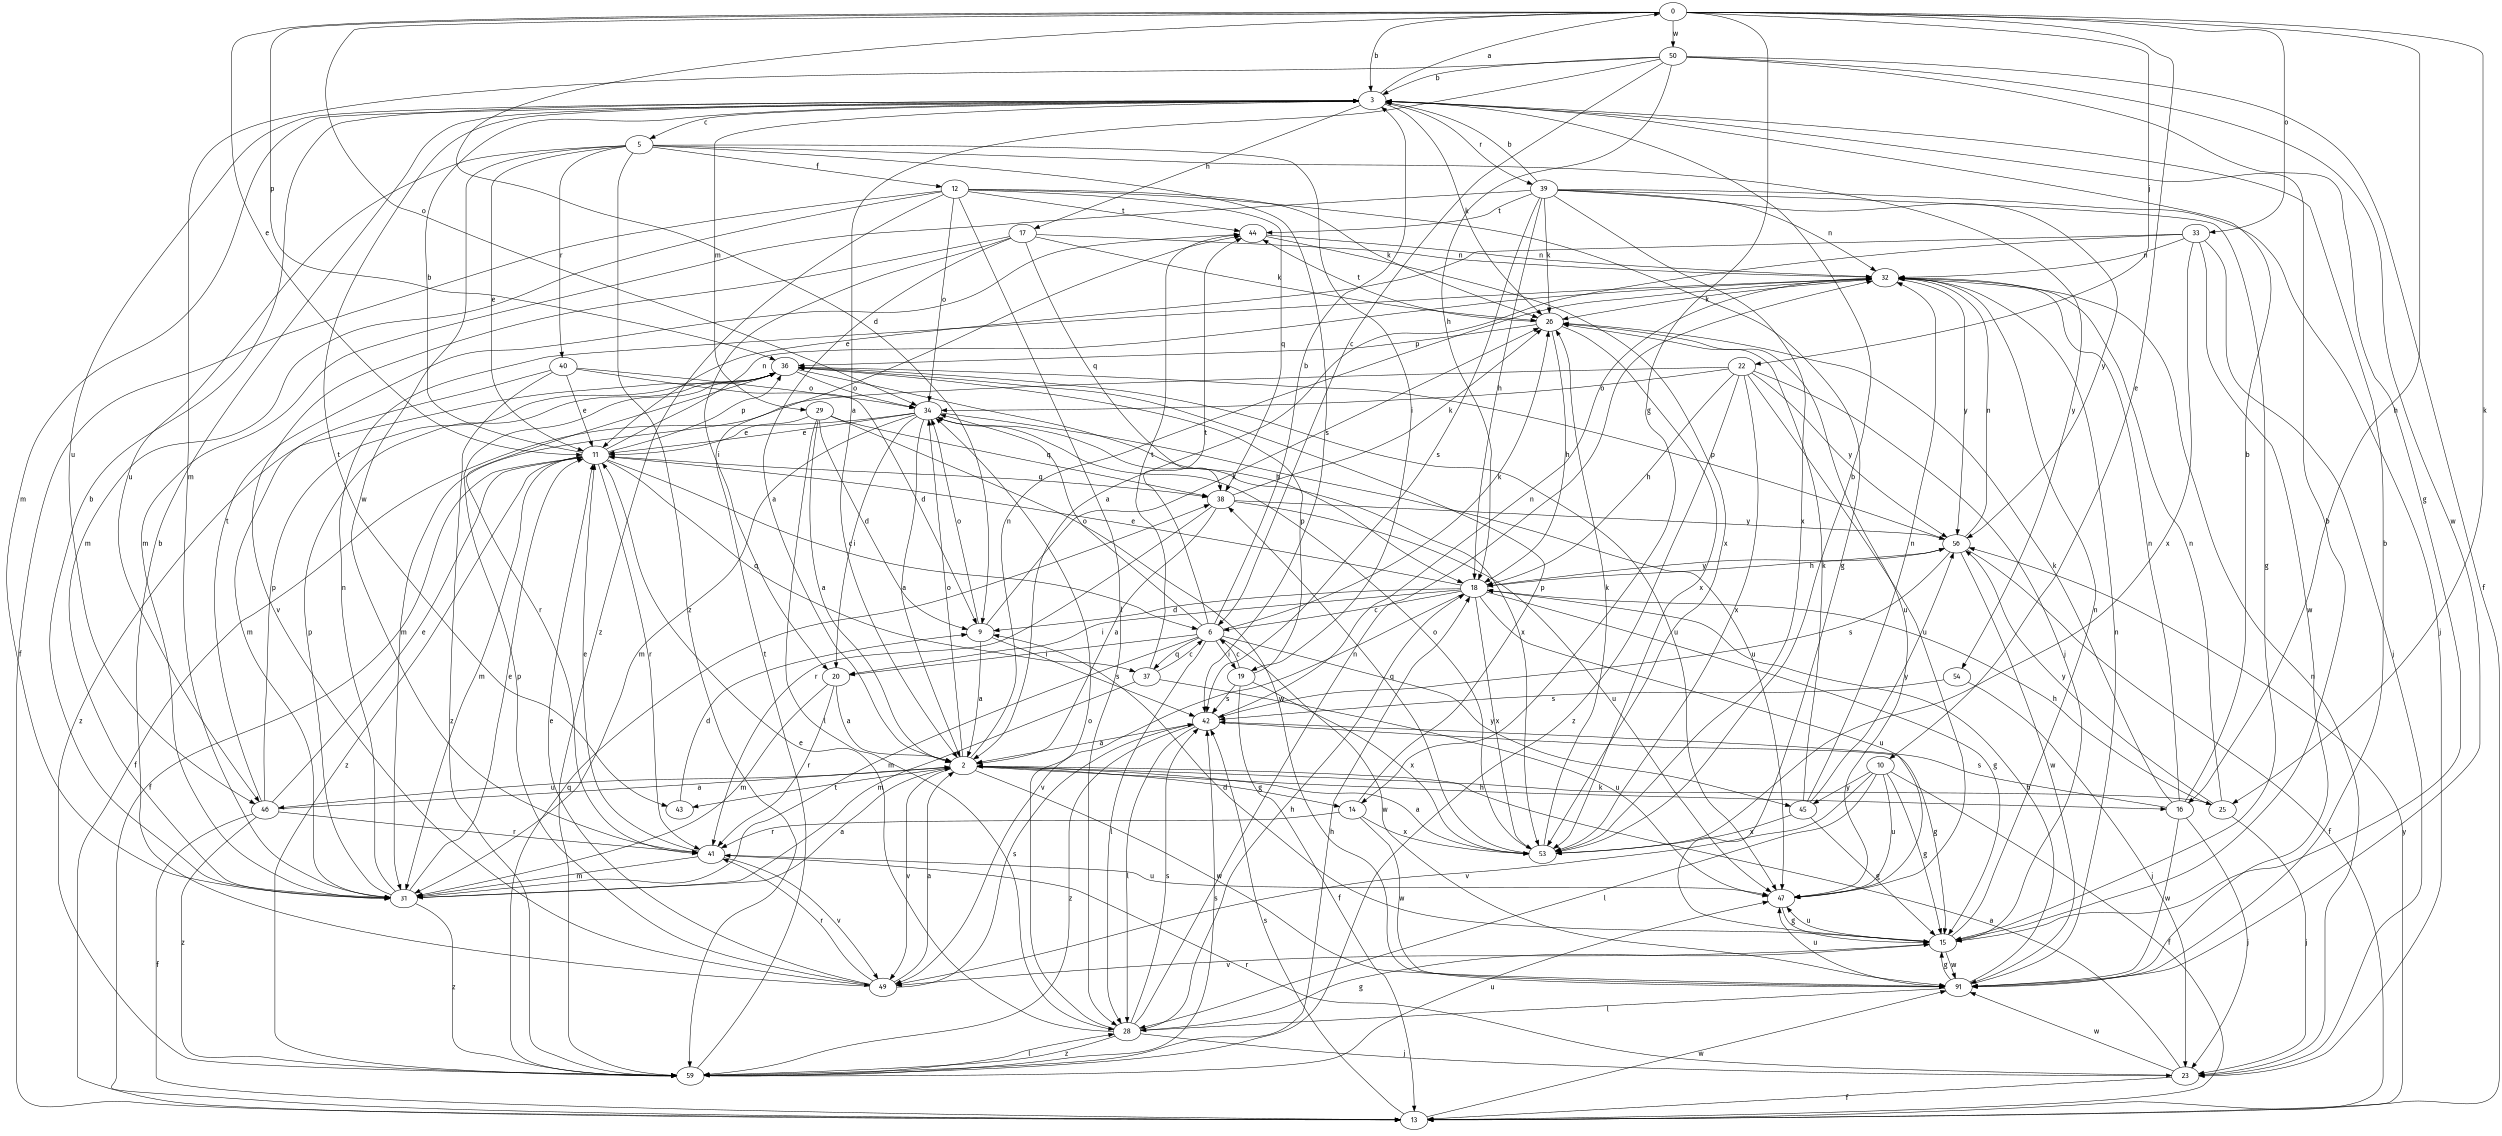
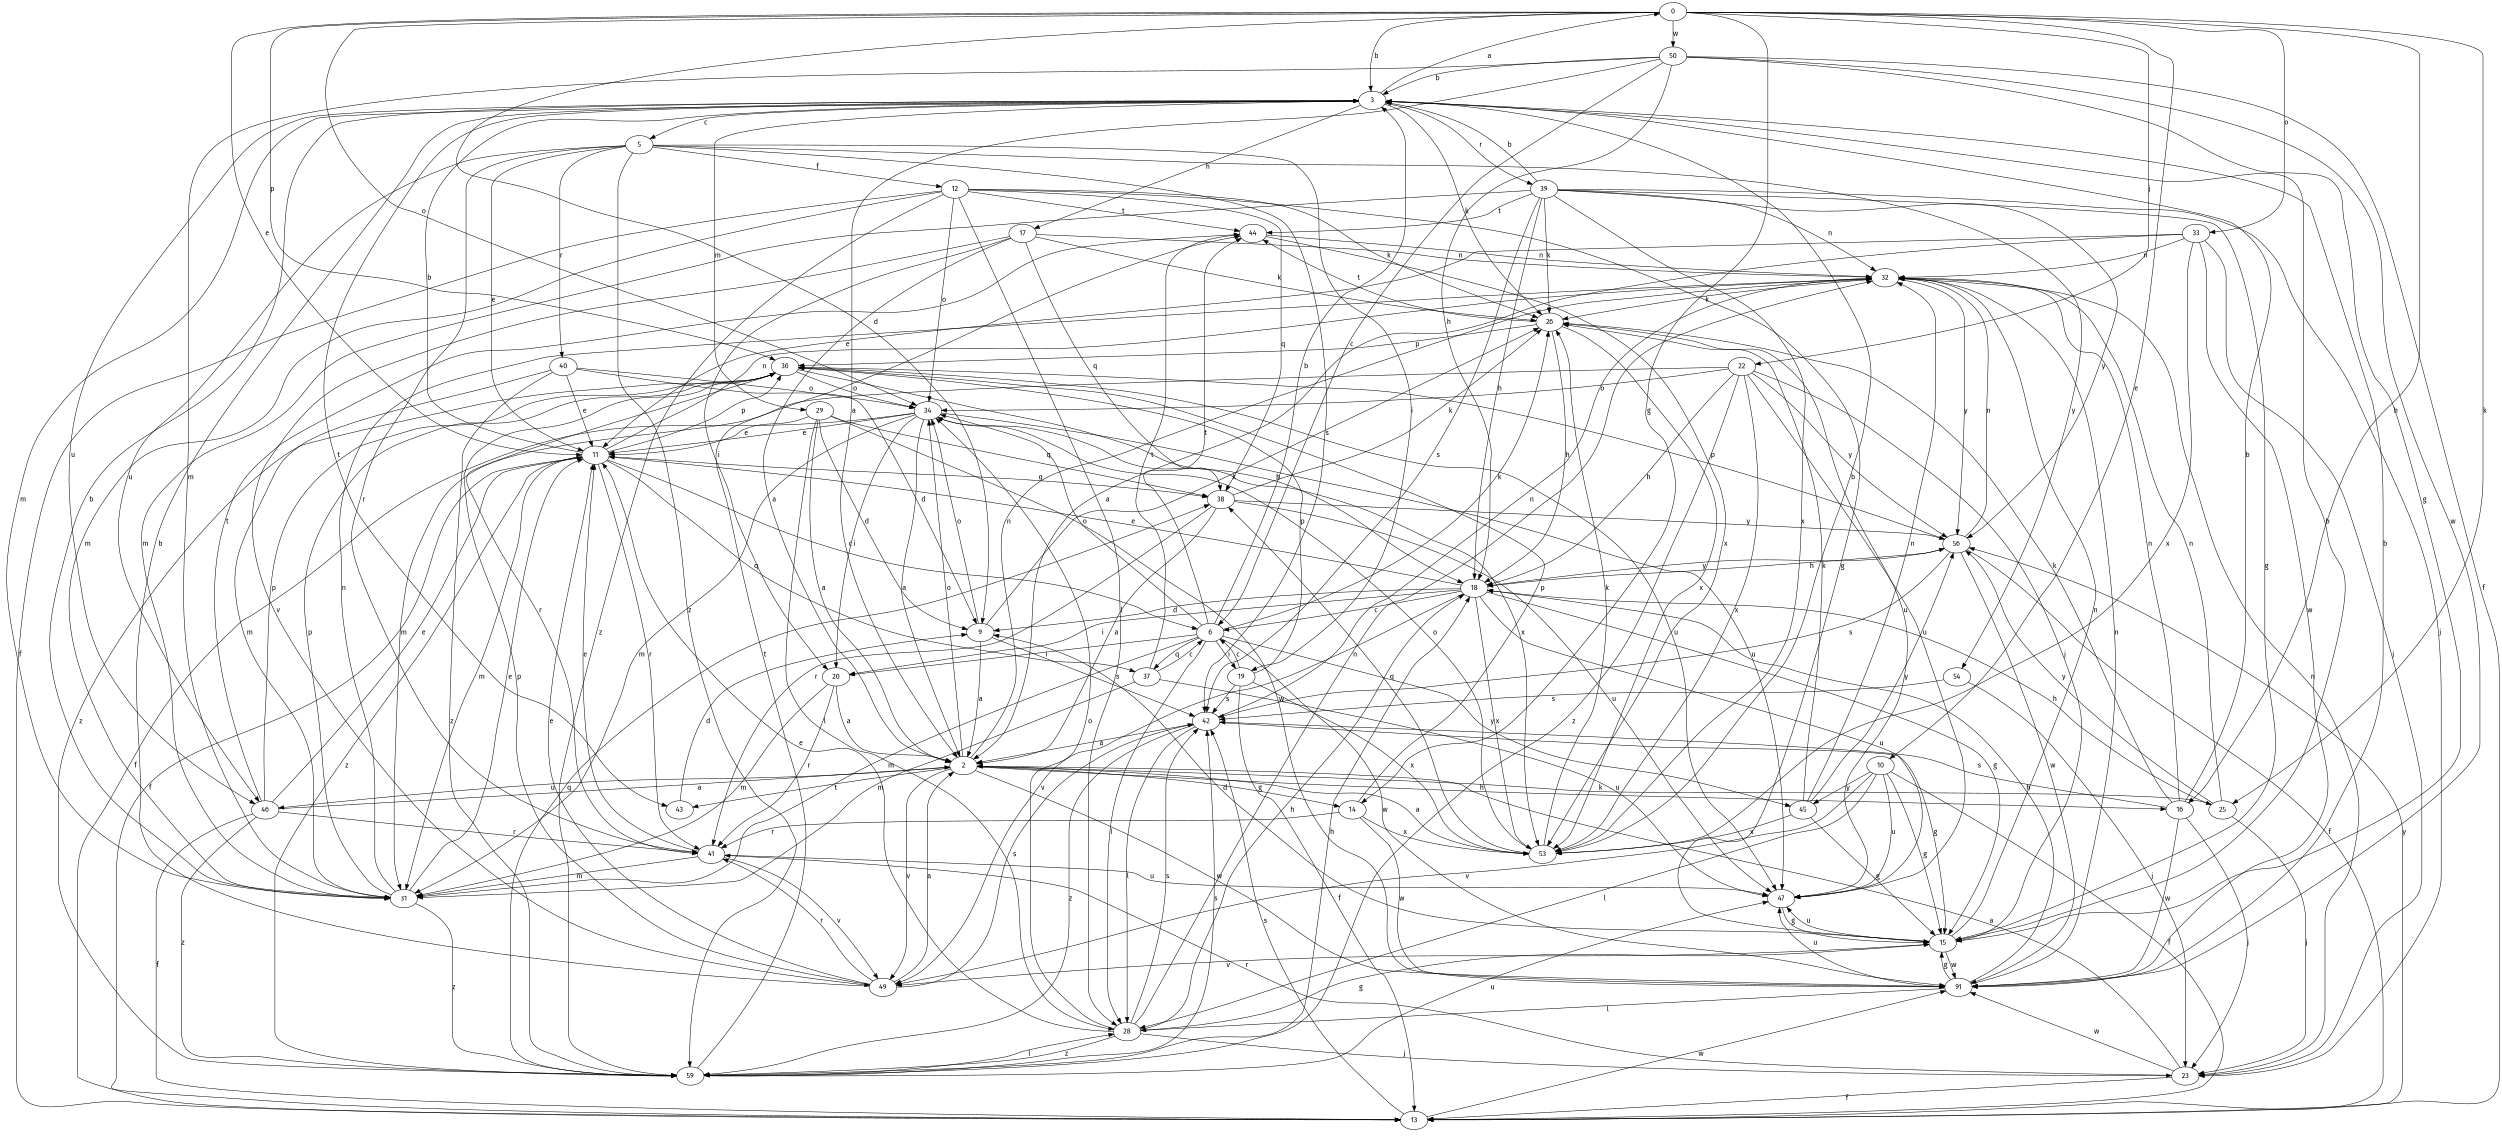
(364, 500) -> (364, 500)
(755, 881) -> none
